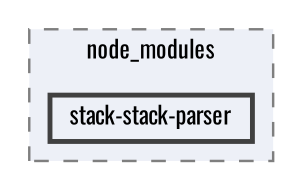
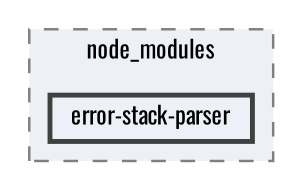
(151, 118) -> (151, 118)
